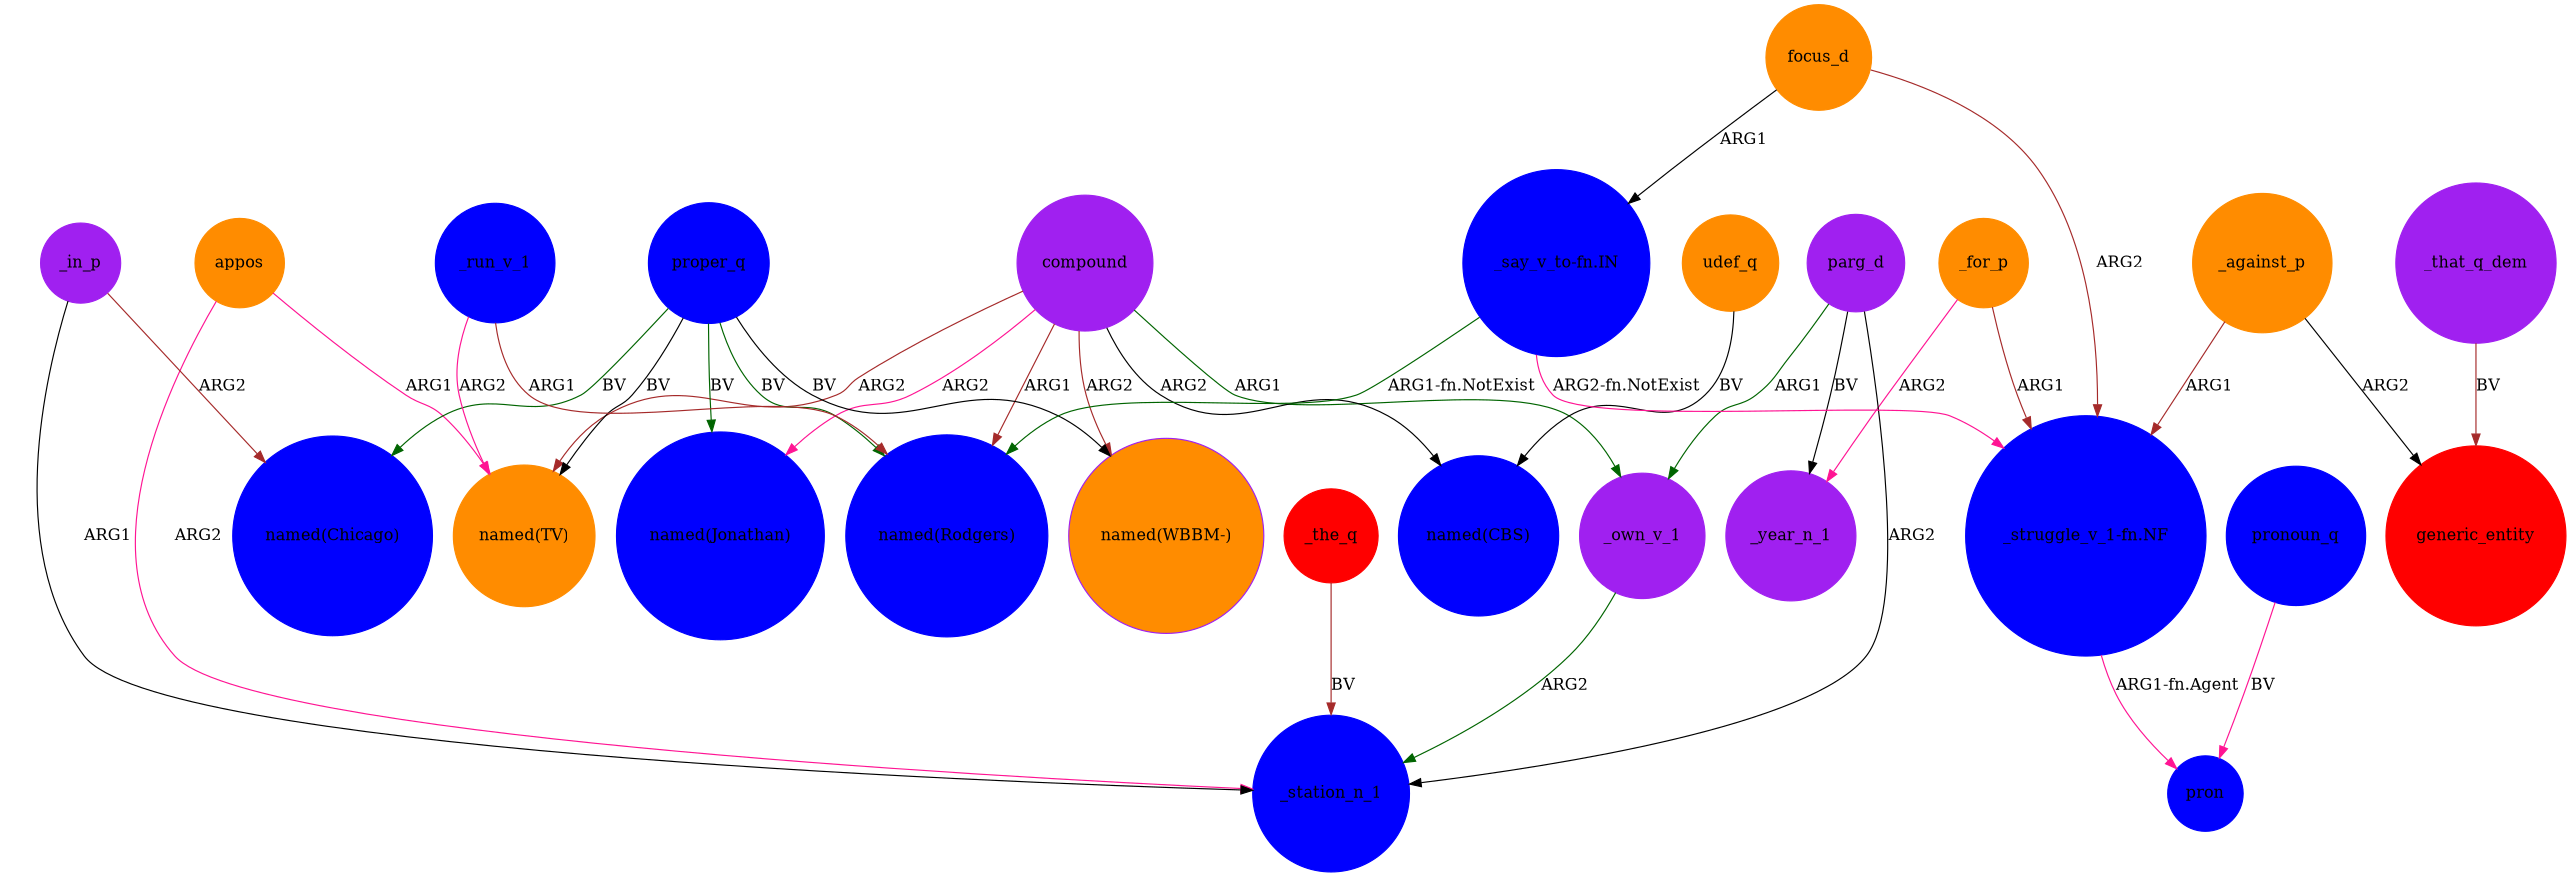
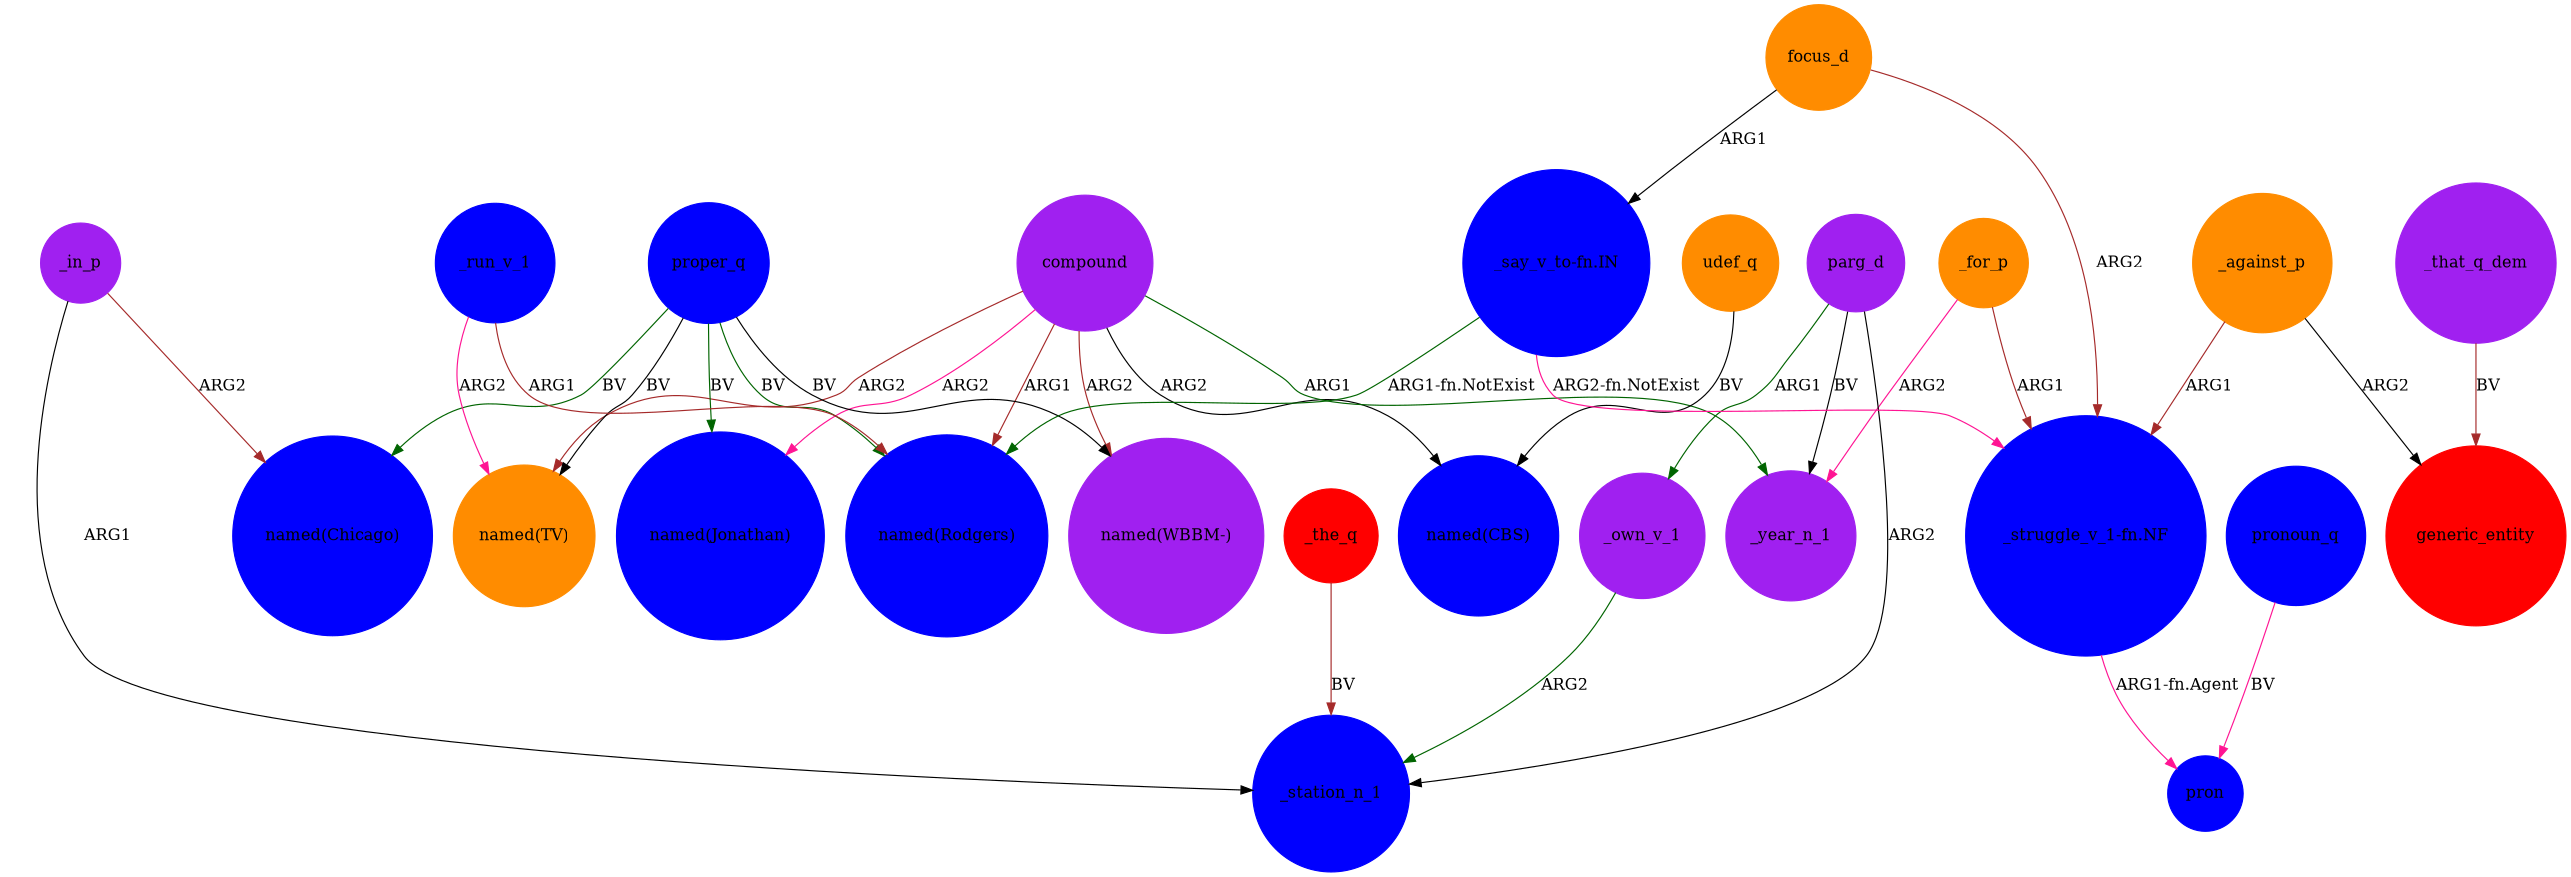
(240, 263) -> none
(1385, 403) -> (1450, 404)
(1166, 536) -> (1166, 536)
